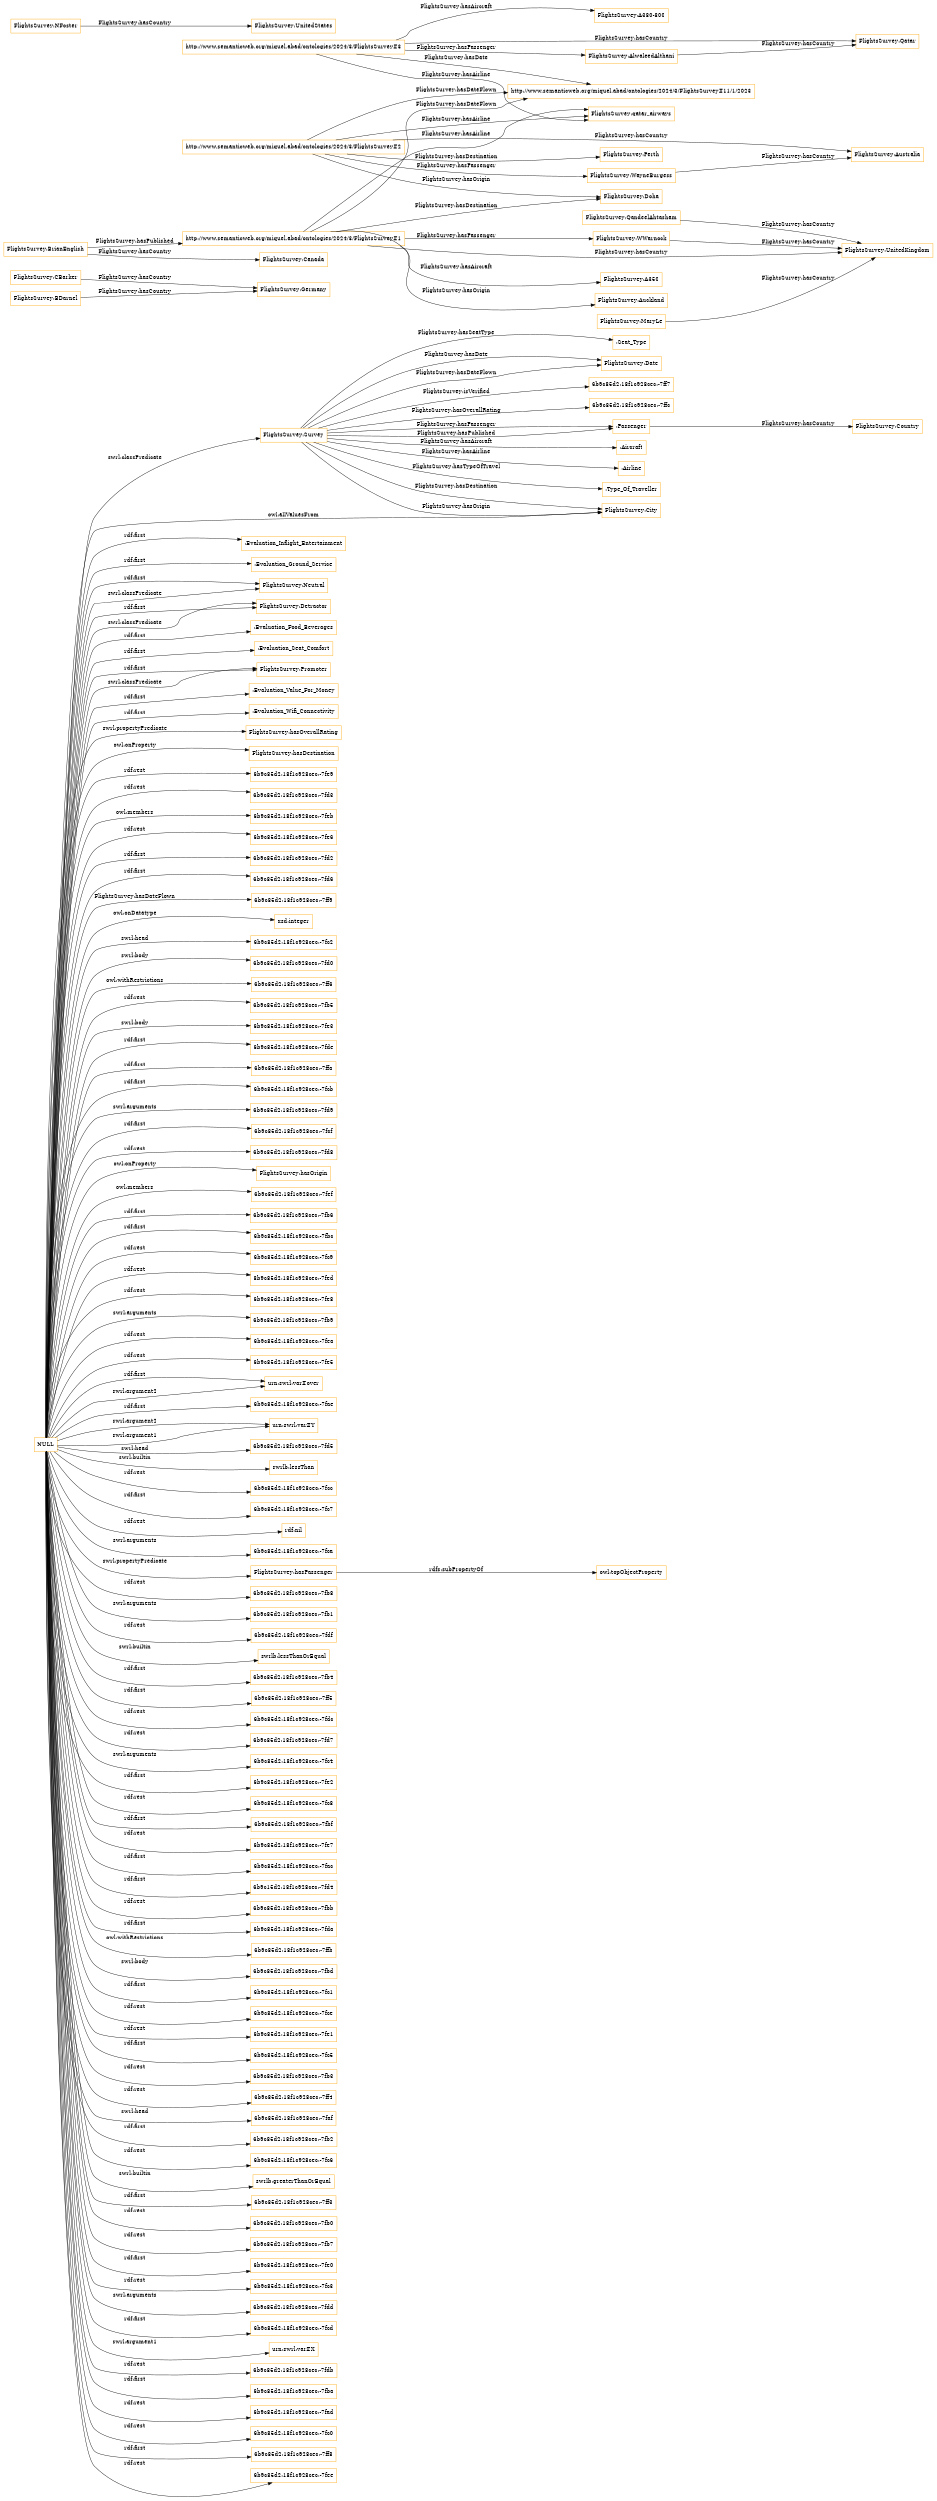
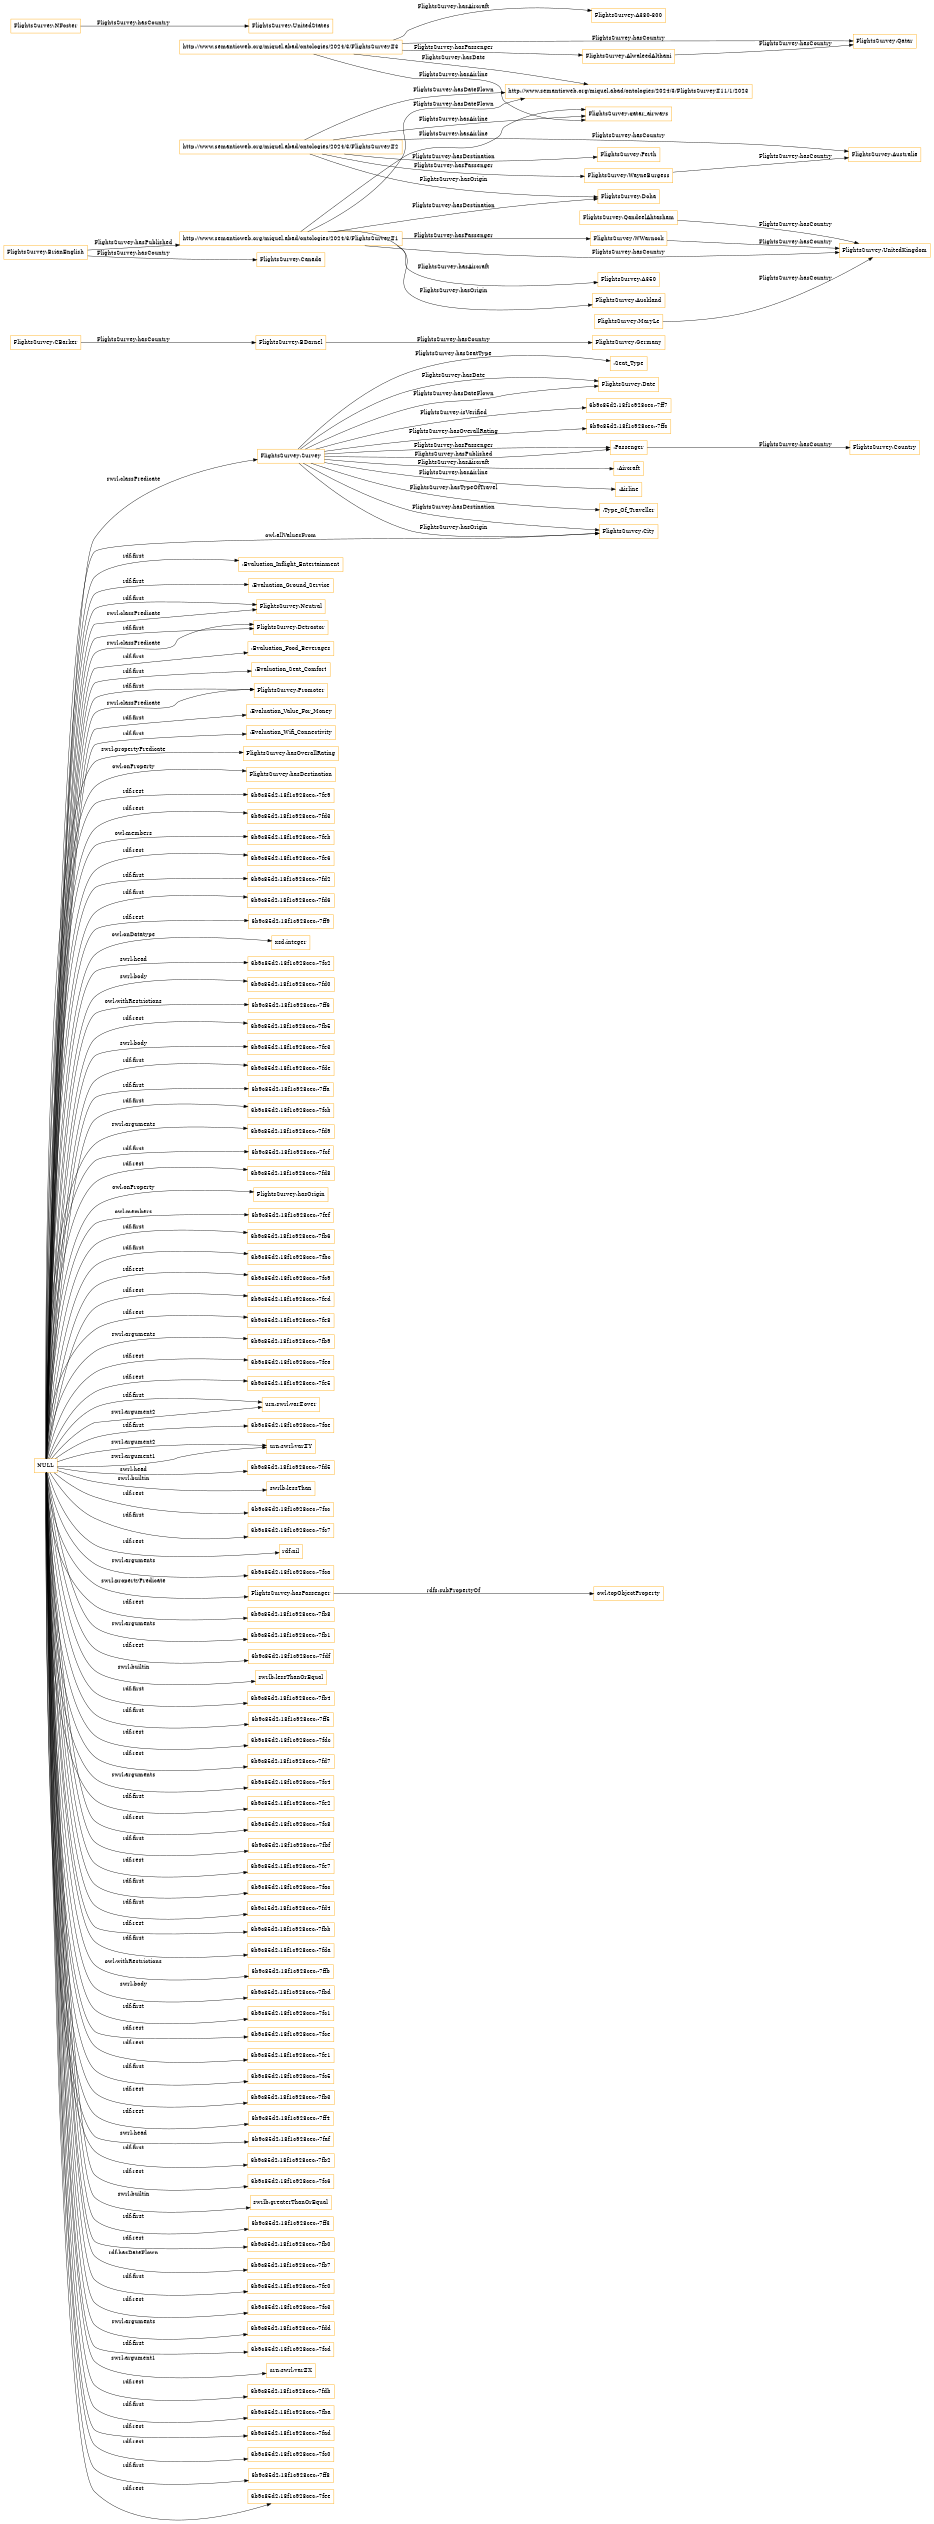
(167, 284) -> (166, 343)
(135, 897) -> (134, 918)
(135, 2235) -> (134, 2253)
